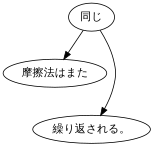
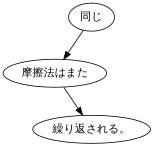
(115, 69) -> (71, 98)
